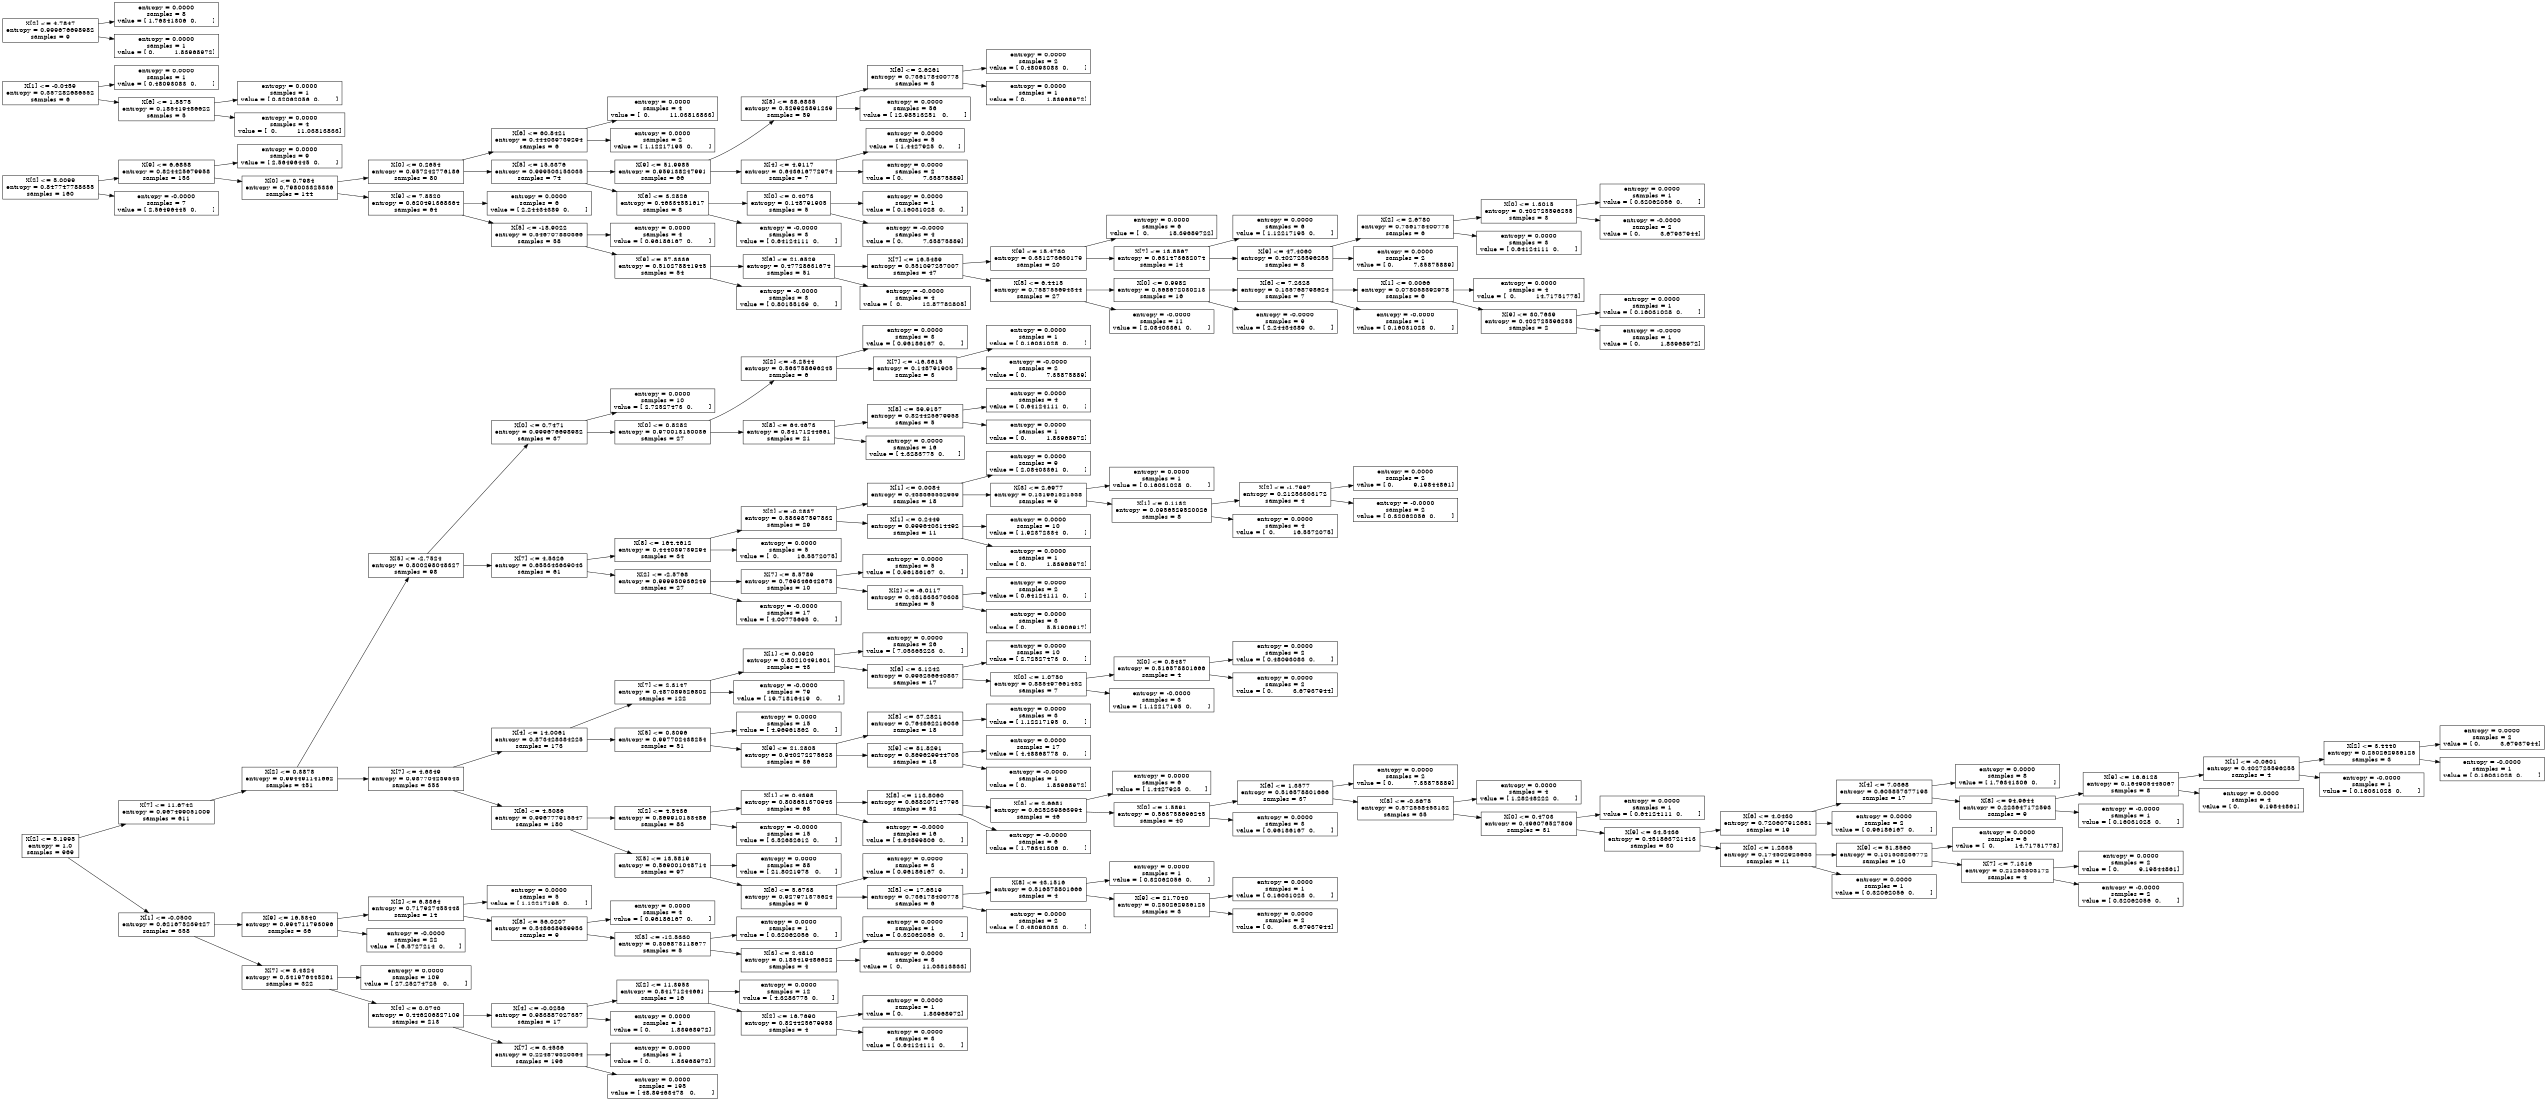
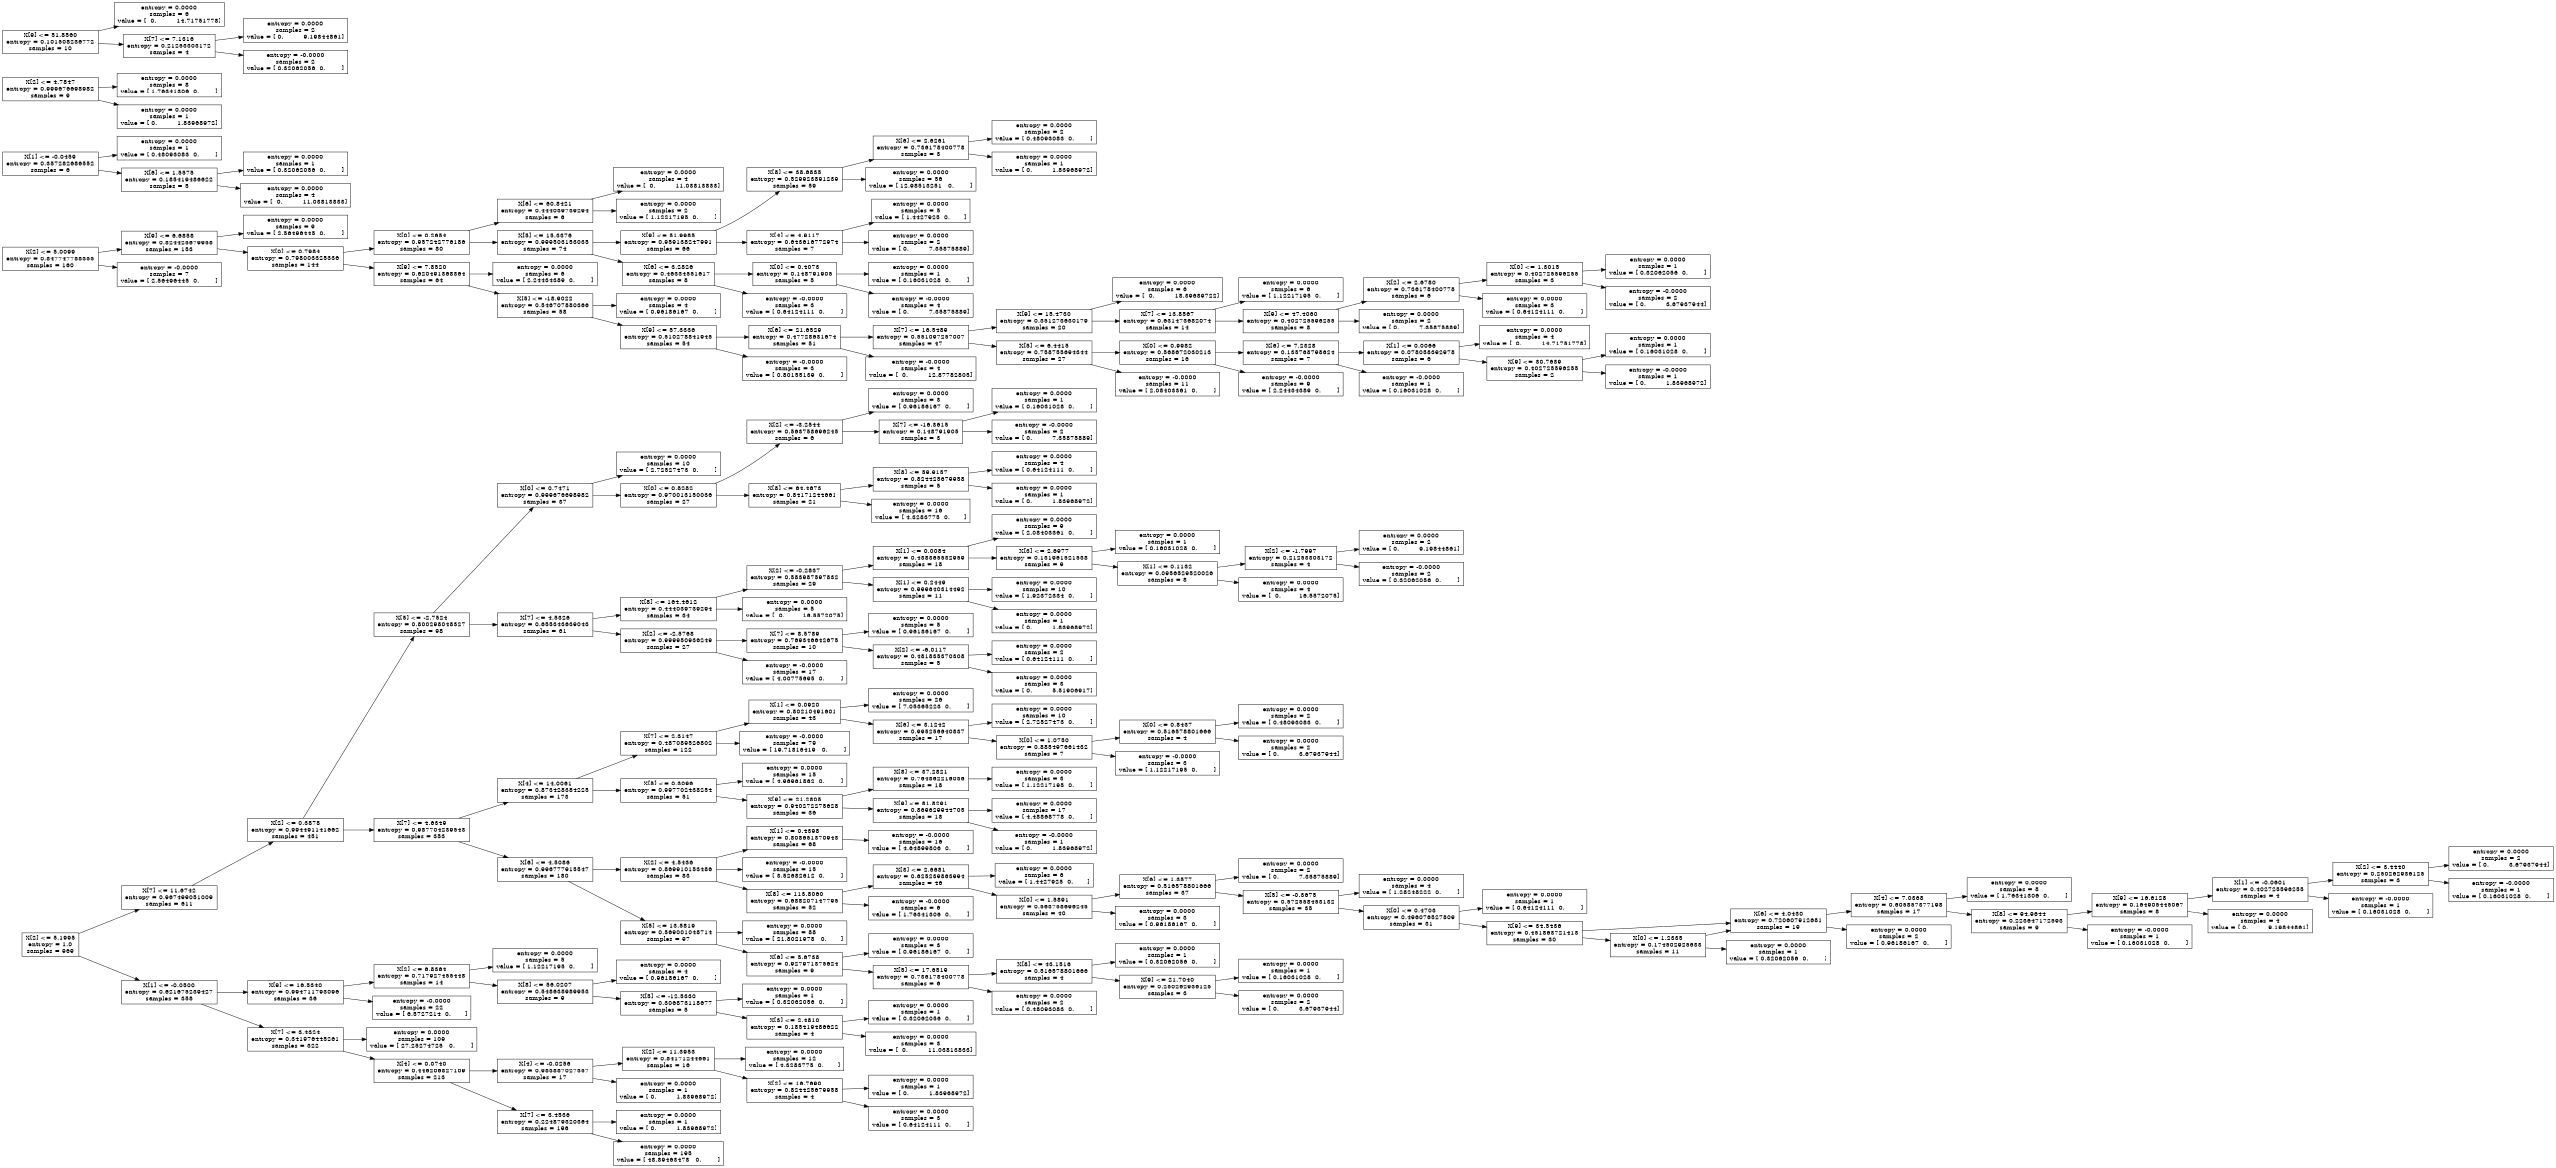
(850, 802) -> (729, 885)
(1824, 855) -> (1716, 933)
